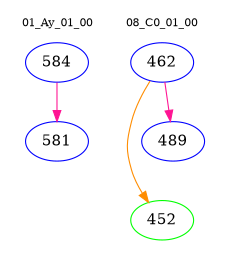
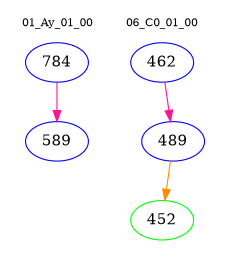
(162, 24) -> (162, 24)
(57, 62) -> (57, 62)
(128, 136) -> (168, 175)
(57, 141) -> (57, 141)
